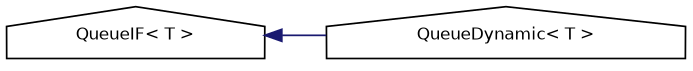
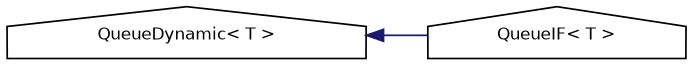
(304, 35) -> (406, 35)
